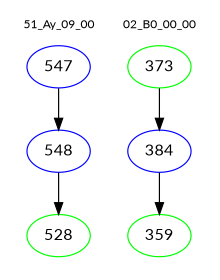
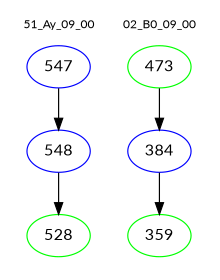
(160, 25) -> (160, 25)
(159, 67) -> (159, 67)
